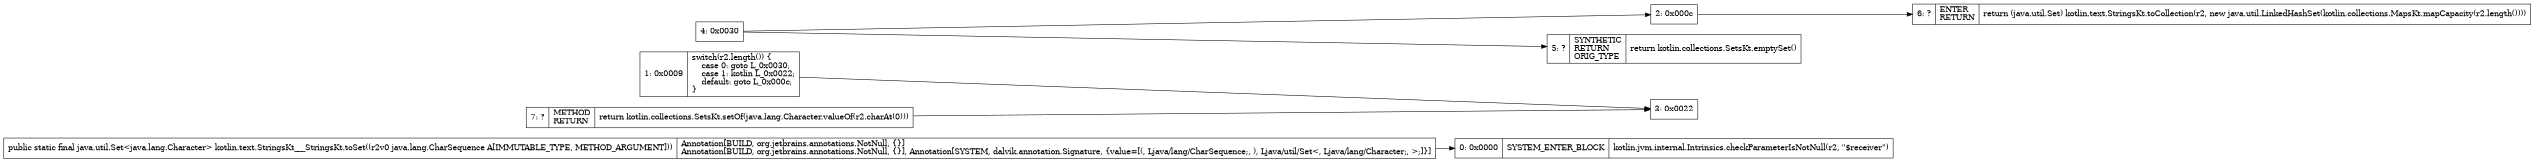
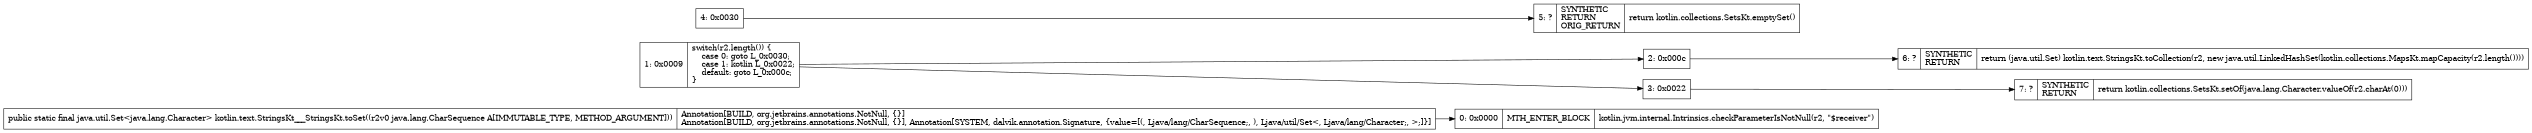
(1954, 10) -> (1949, 55)
(1194, 23) -> (1219, 62)
(1597, 57) -> (1591, 26)
(572, 113) -> (2065, 85)
(1279, 113) -> (1850, 89)
(1556, 148) -> (1548, 119)
